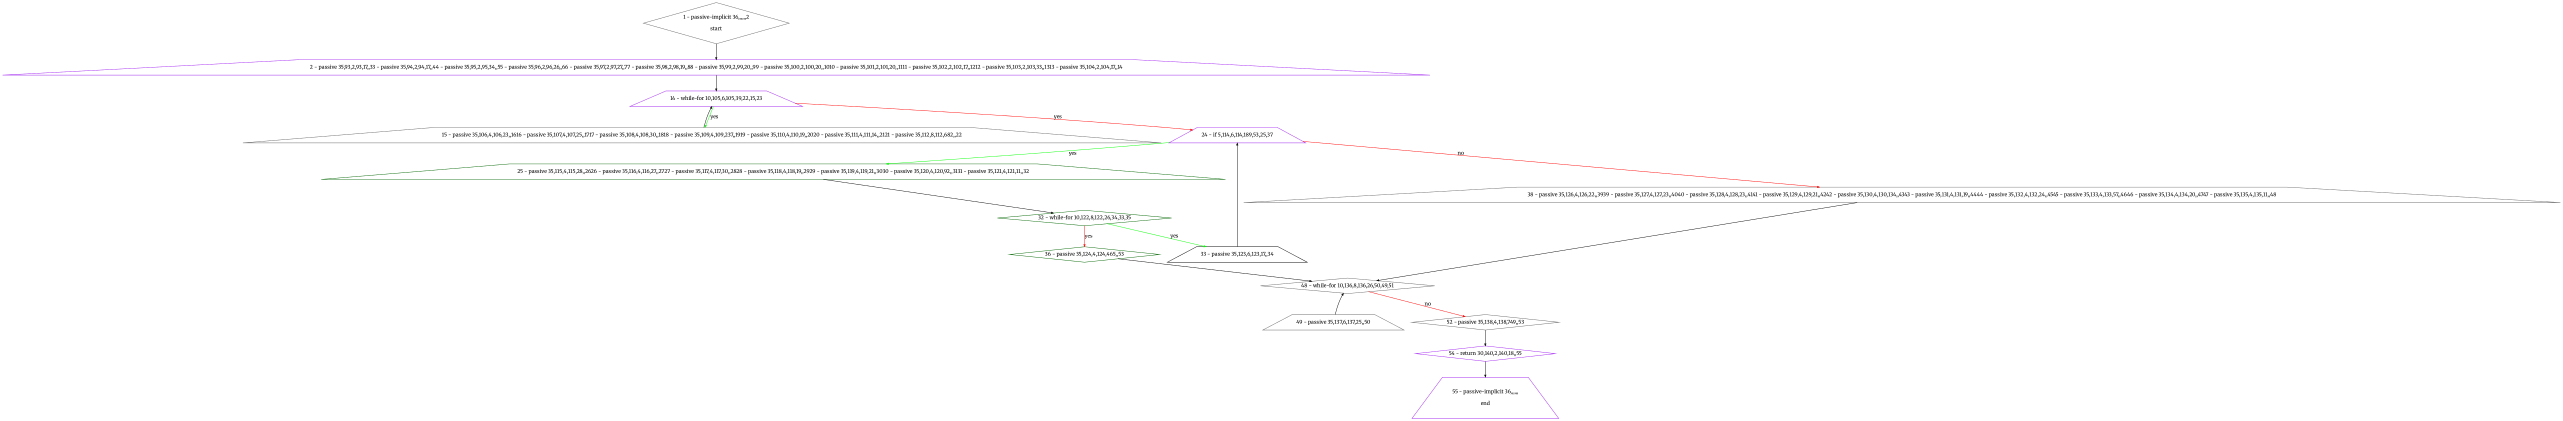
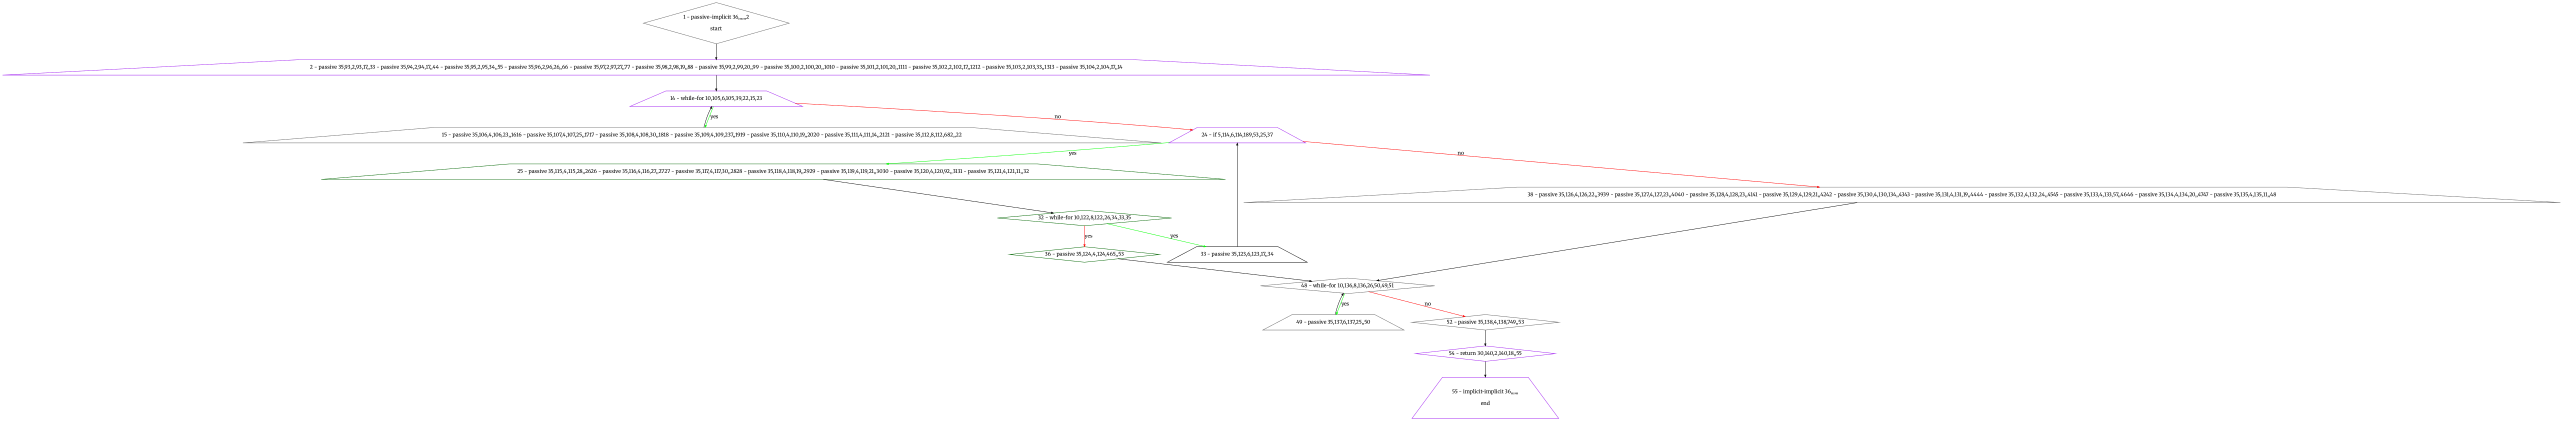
(1058, 117) -> (1058, 117)
none -> (1341, 303)
(1485, 398) -> (1485, 398)
